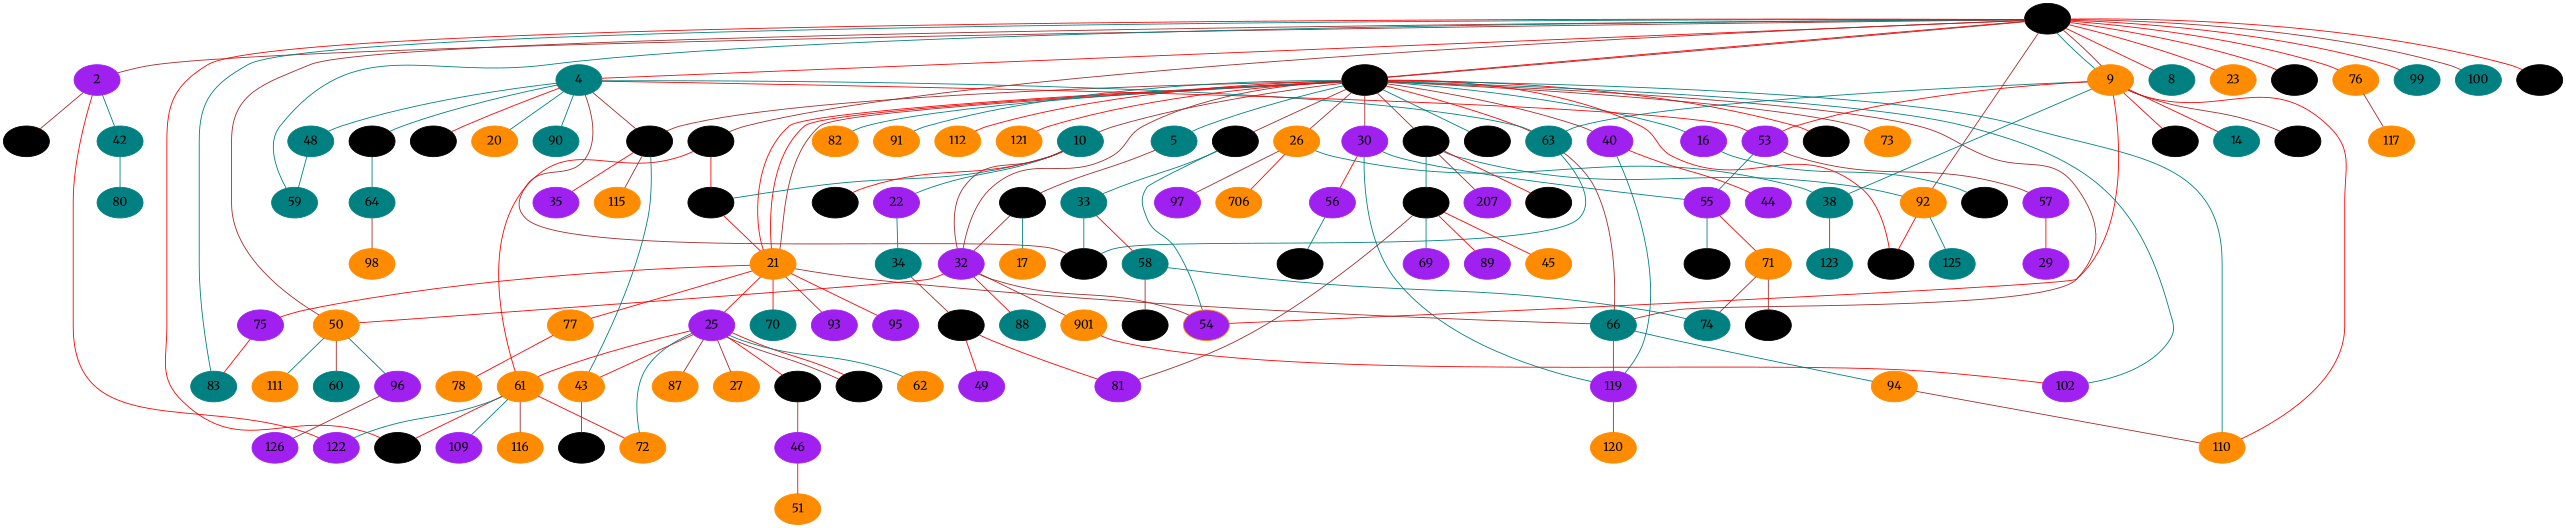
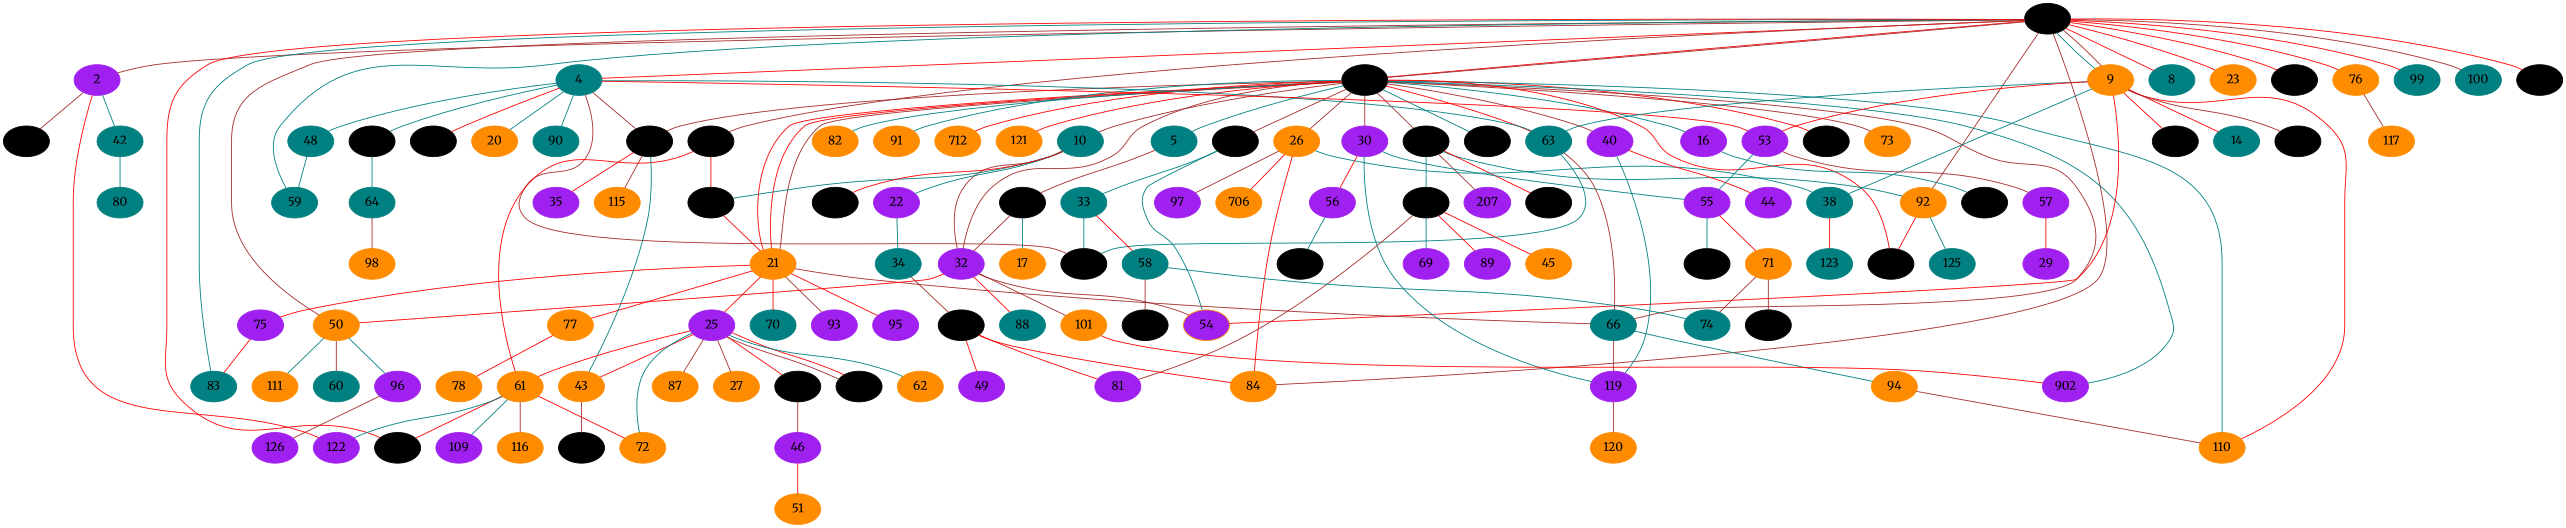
(958, 141) -> (958, 141)
(1084, 325) -> (1084, 325)
none -> (1253, 387)
(2065, 387) -> (2065, 387)
